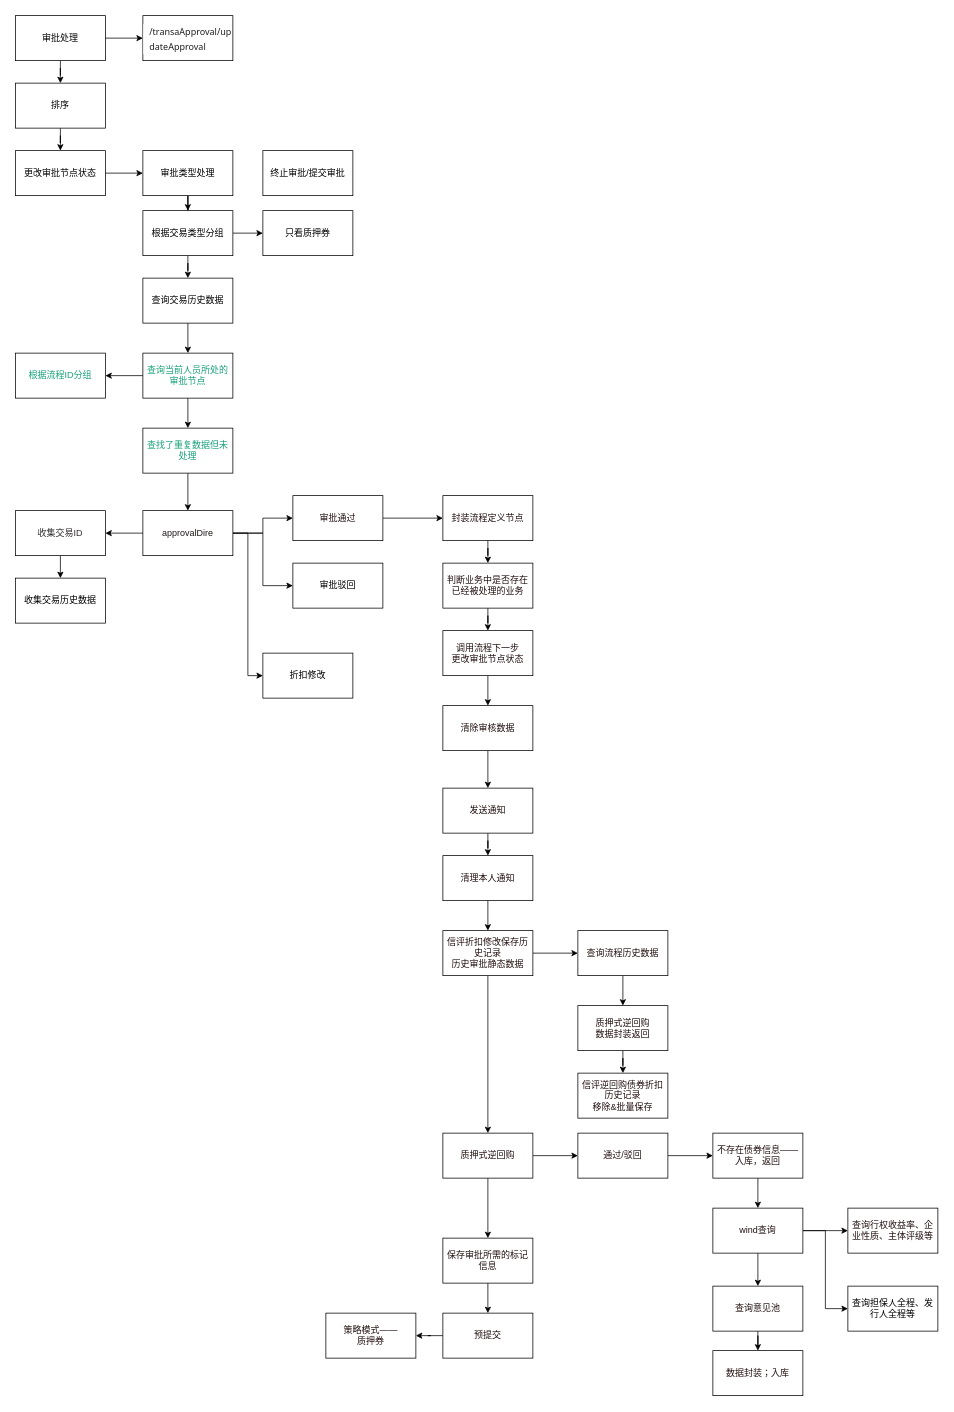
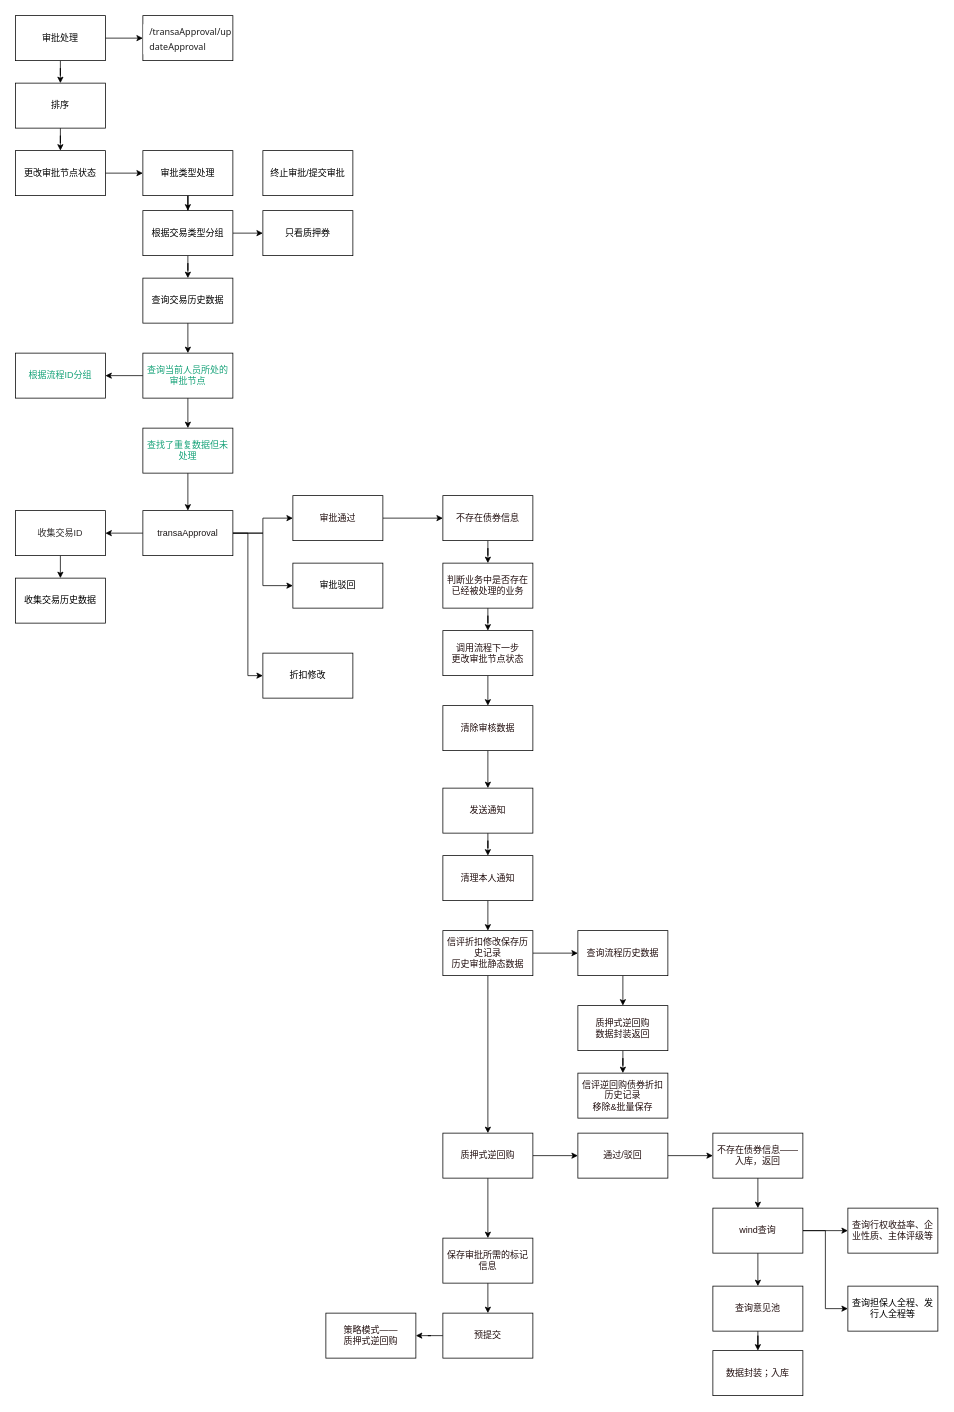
(488, 518) -> (488, 518)
(188, 533) -> (188, 533)
(371, 1335) -> (371, 1335)
